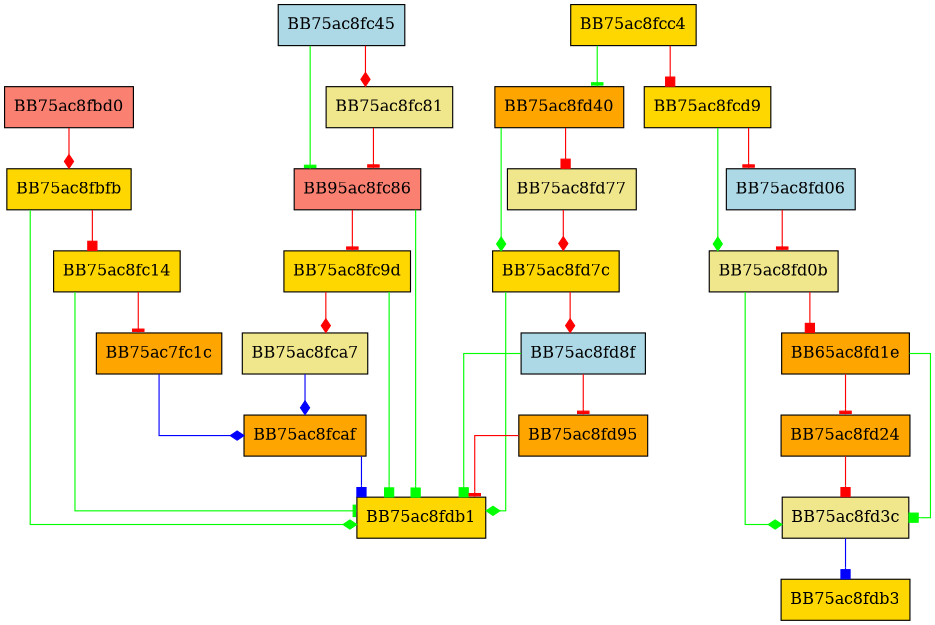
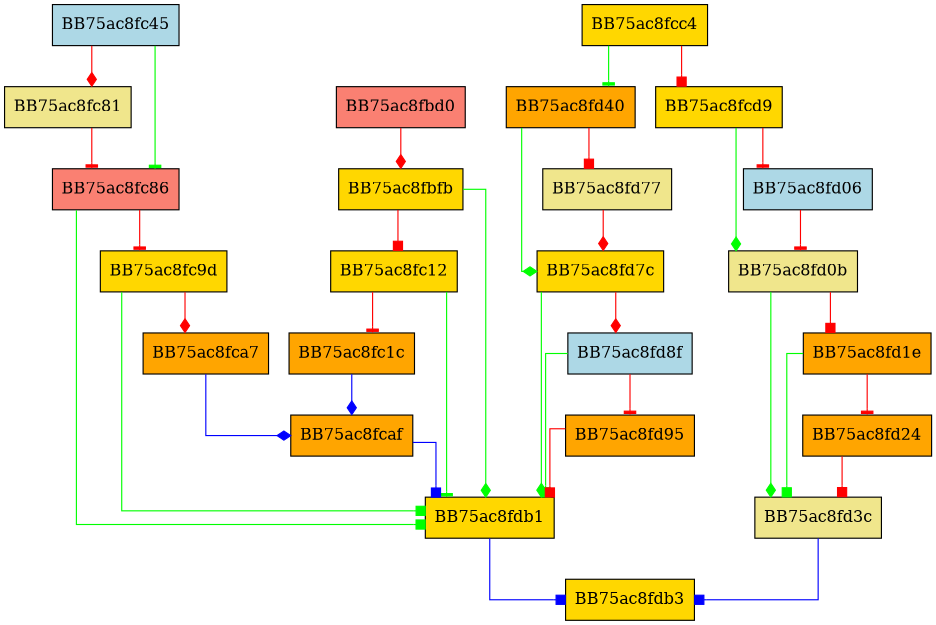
(357, 189) -> (116, 189)
(117, 271) -> (394, 271)
(159, 353) -> (352, 353)
(305, 353) -> (206, 353)
(846, 353) -> (867, 353)
(475, 442) -> (550, 449)
none -> (491, 600)
